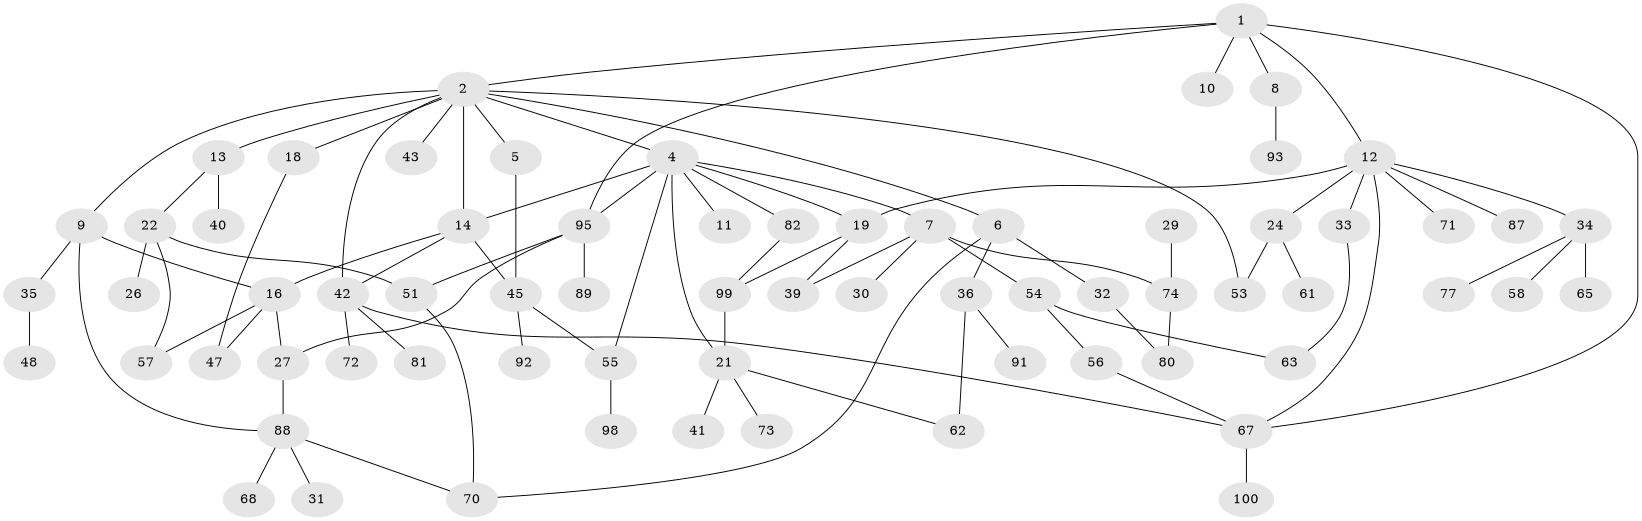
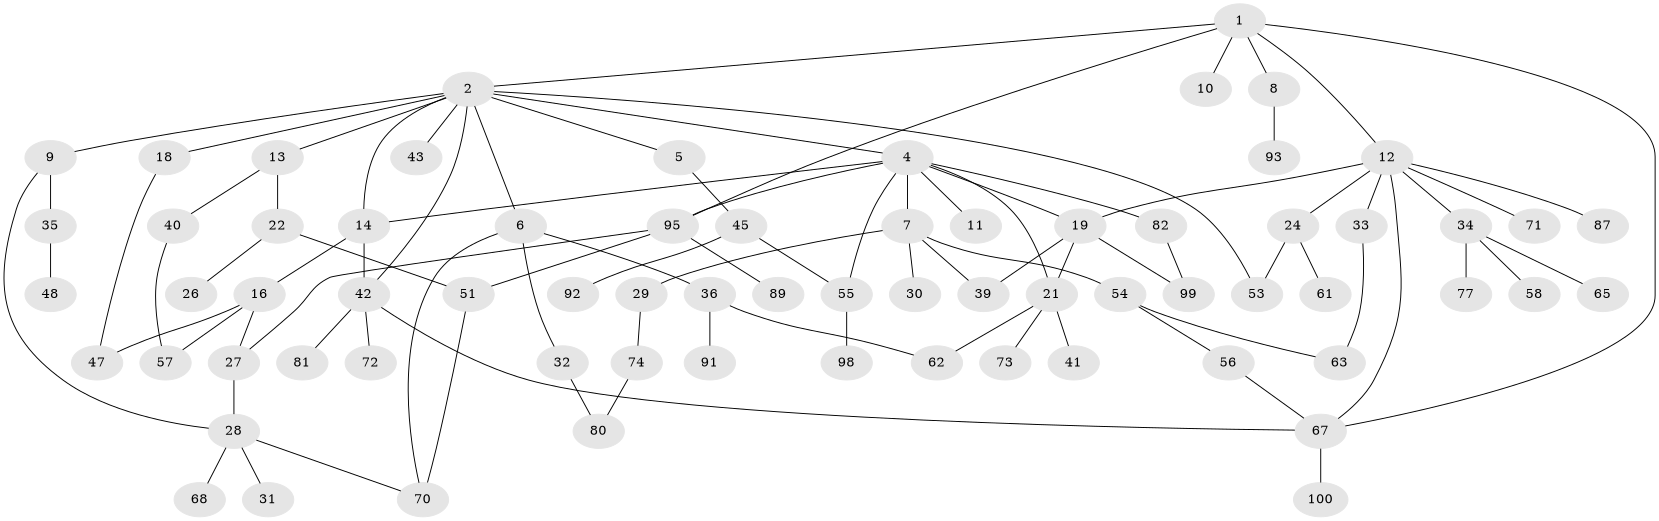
(487, 257) -> none
(1035, 259) -> (765, 253)
(176, 264) -> none
(170, 295) -> (156, 294)
(725, 329) -> (1066, 260)
(283, 431) -> (234, 431)
